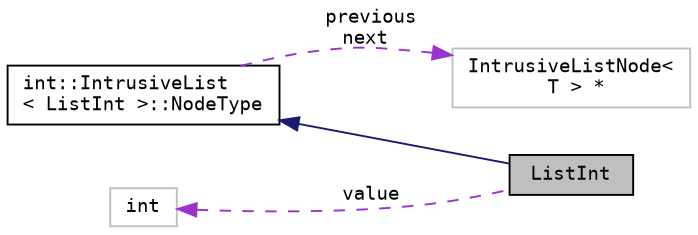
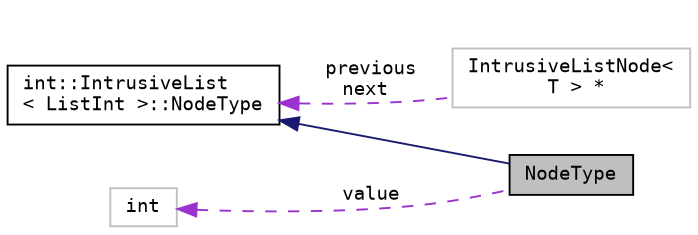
(335, 49) -> (376, 103)
(571, 175) -> (571, 175)
